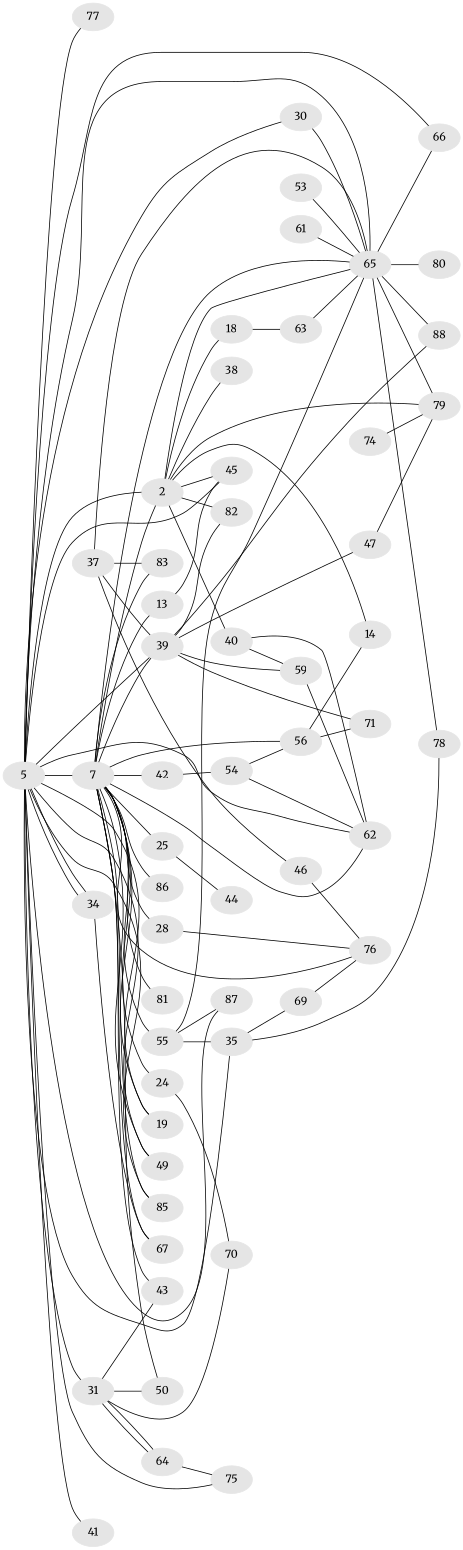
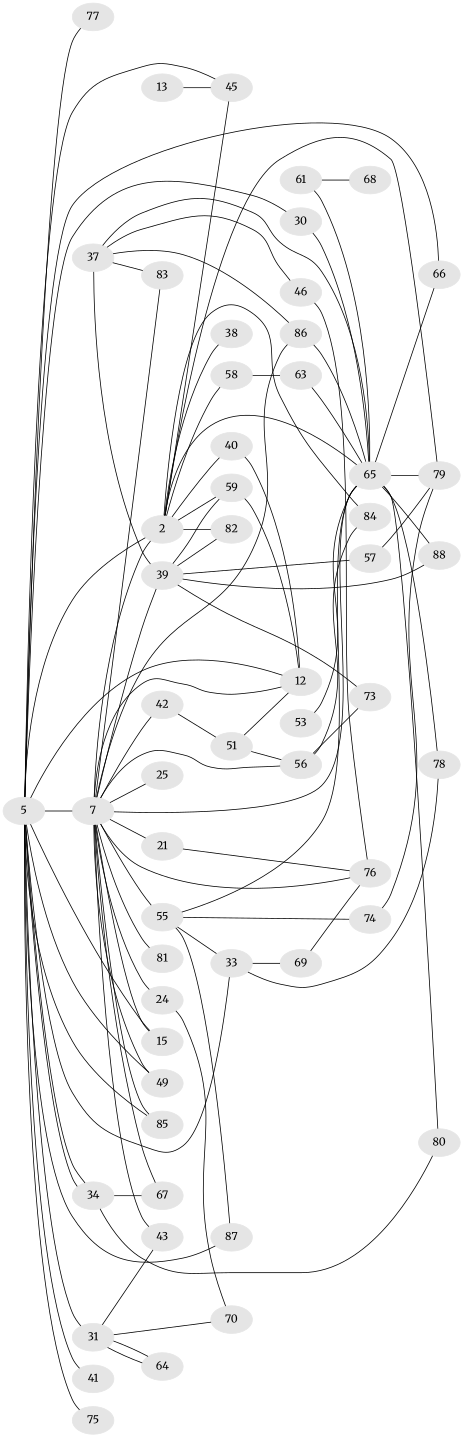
none -> (370, 180)
(81, 235) -> (345, 401)
none -> (209, 265)
(232, 329) -> (232, 375)
(370, 545) -> (370, 559)
(370, 635) -> (370, 517)
(266, 656) -> (197, 509)
(118, 678) -> none
(92, 711) -> none
(370, 724) -> (370, 697)
(232, 771) -> (232, 746)
(370, 836) -> (301, 682)
(232, 900) -> none
none -> (266, 918)
(162, 929) -> (162, 846)
(232, 1042) -> (232, 963)
(162, 1125) -> (162, 1042)
none -> (280, 1273)
(162, 1391) -> none
(197, 1471) -> none
